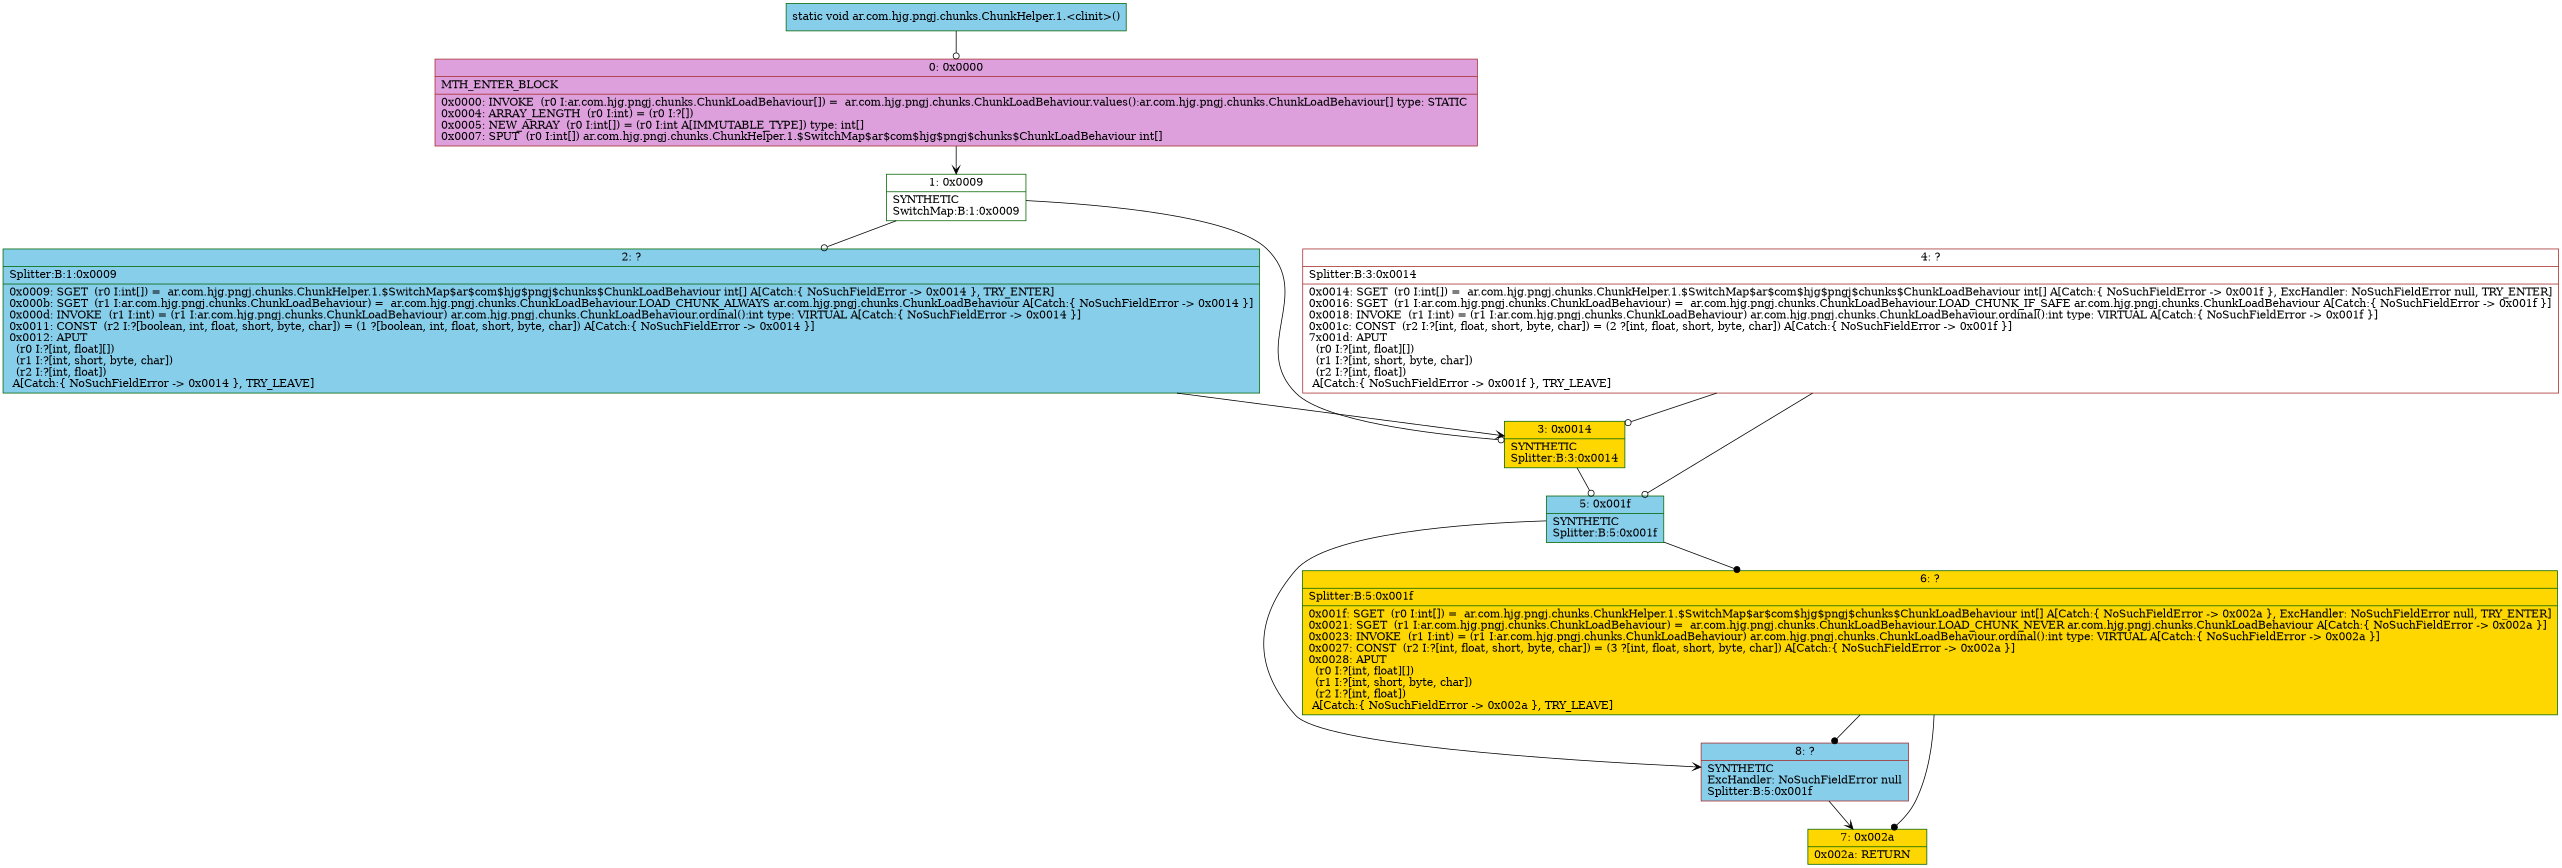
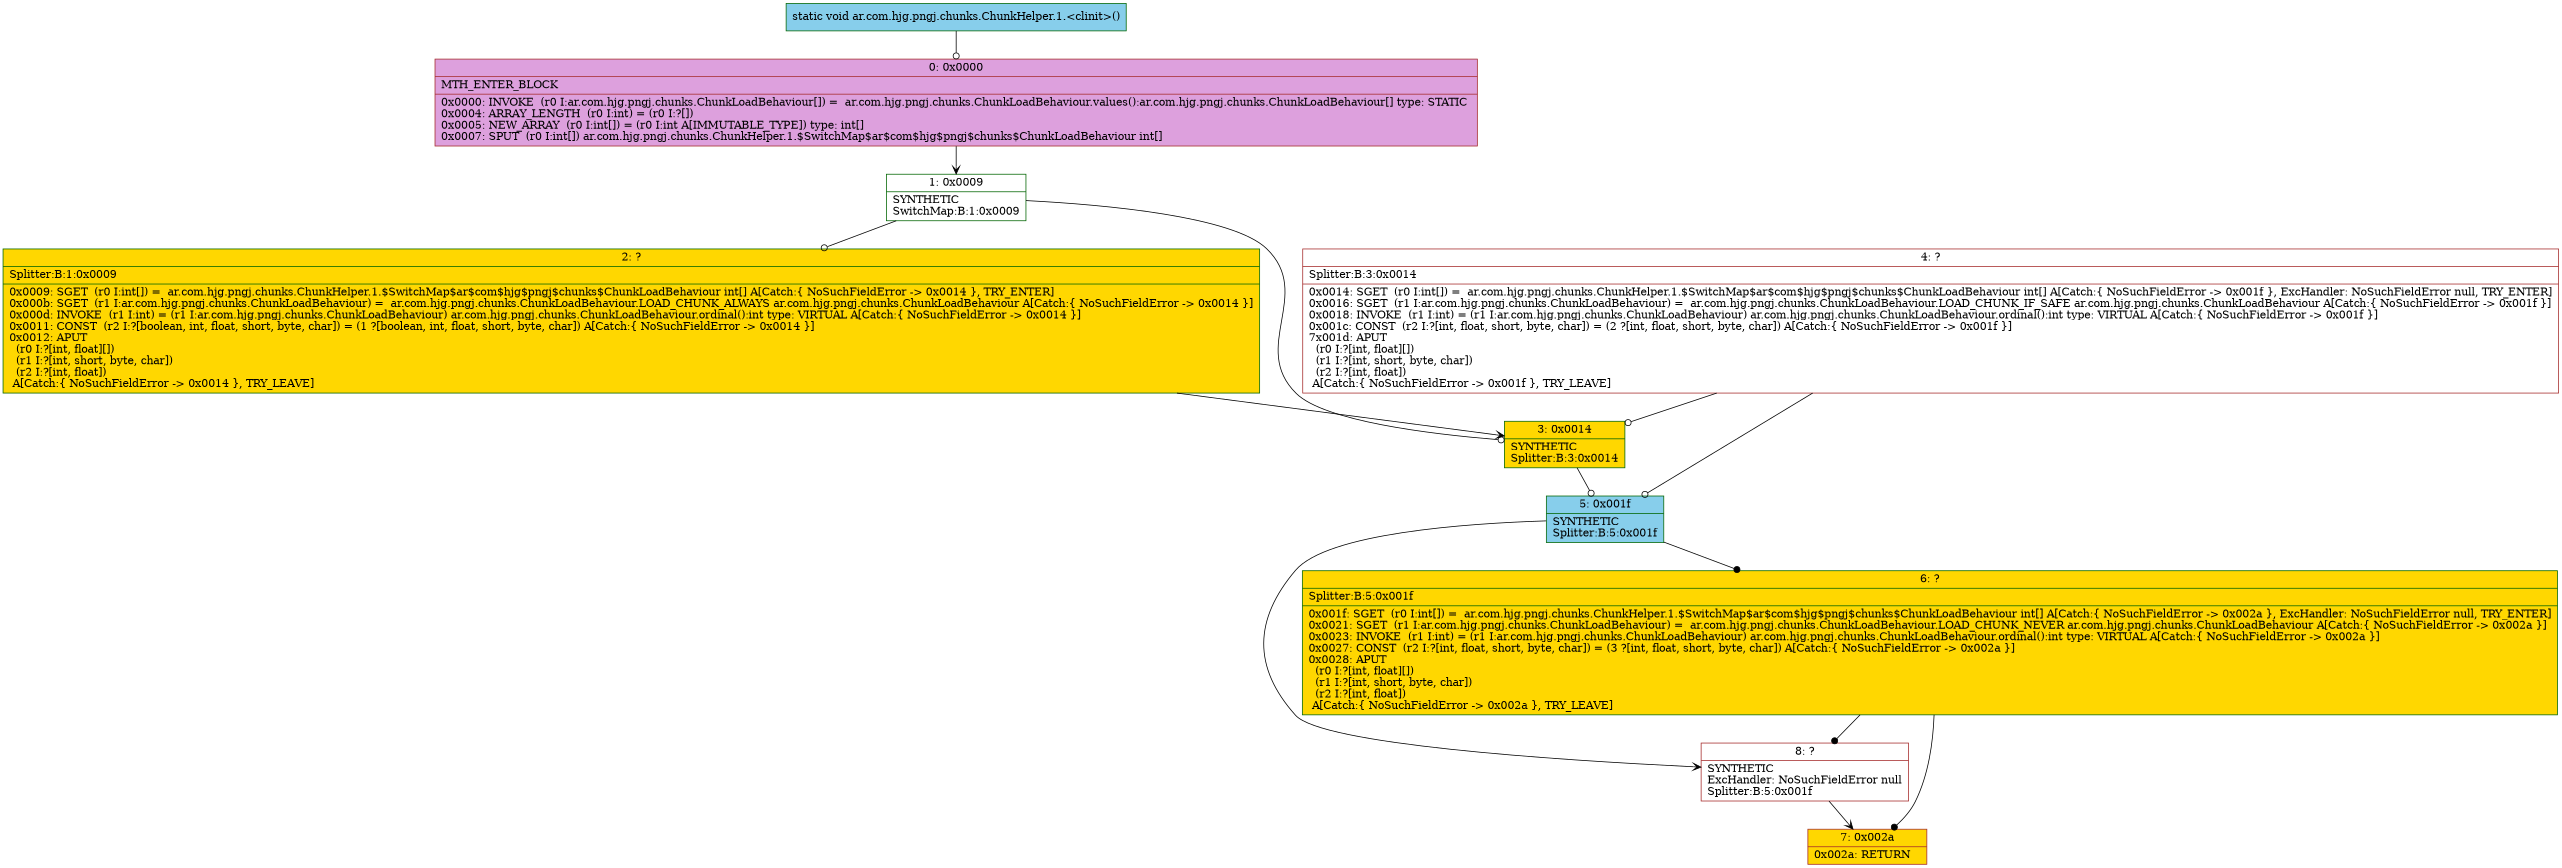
(631, 321) -> (631, 321)
(1805, 772) -> (1805, 772)
(1867, 847) -> (1867, 847)
